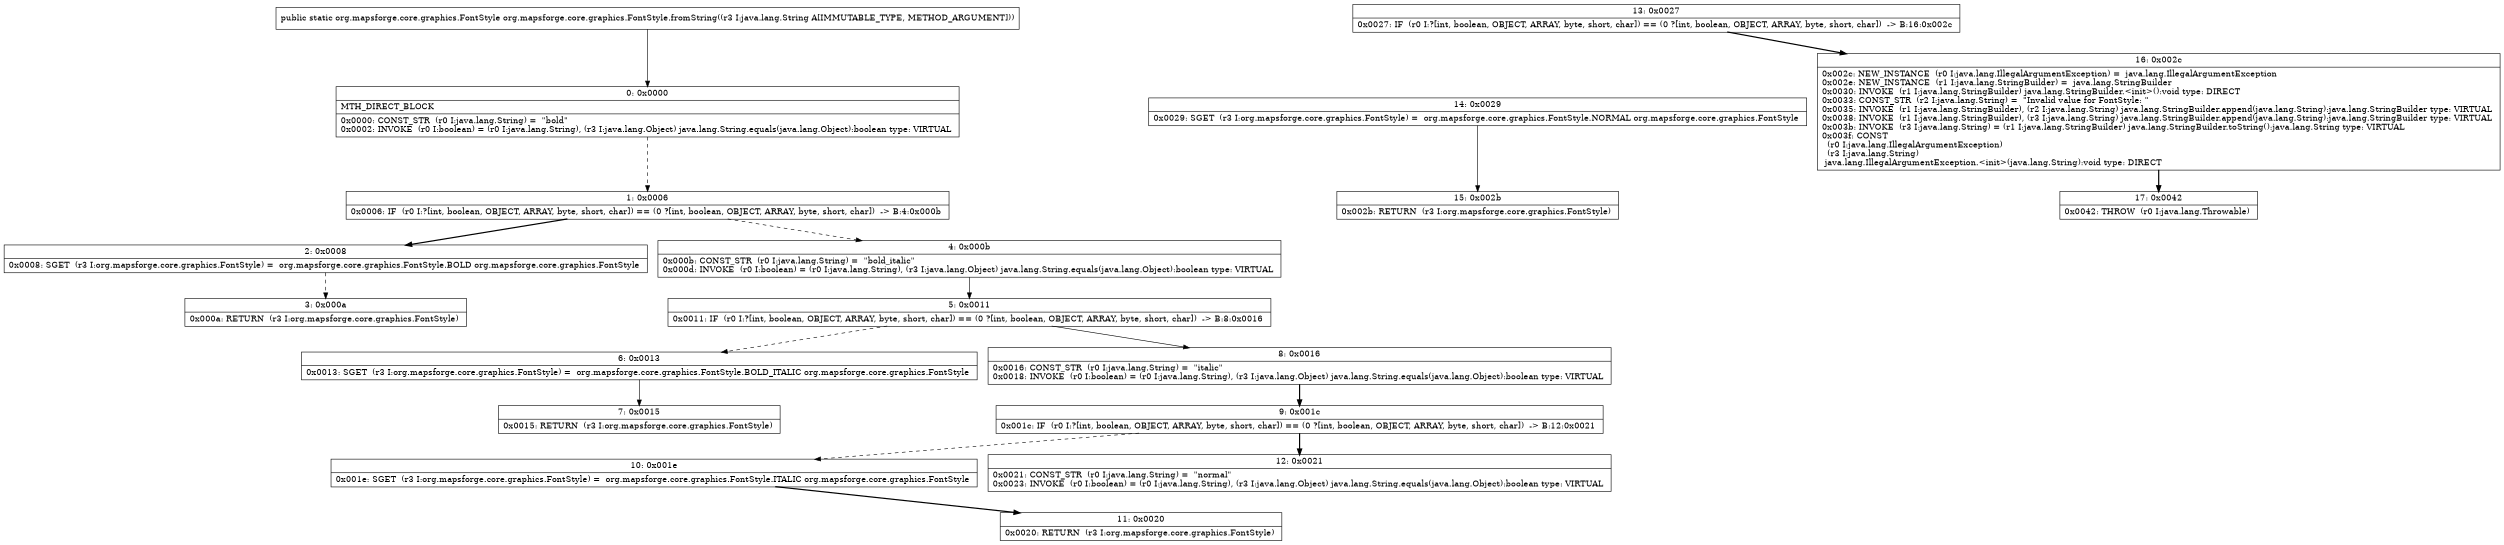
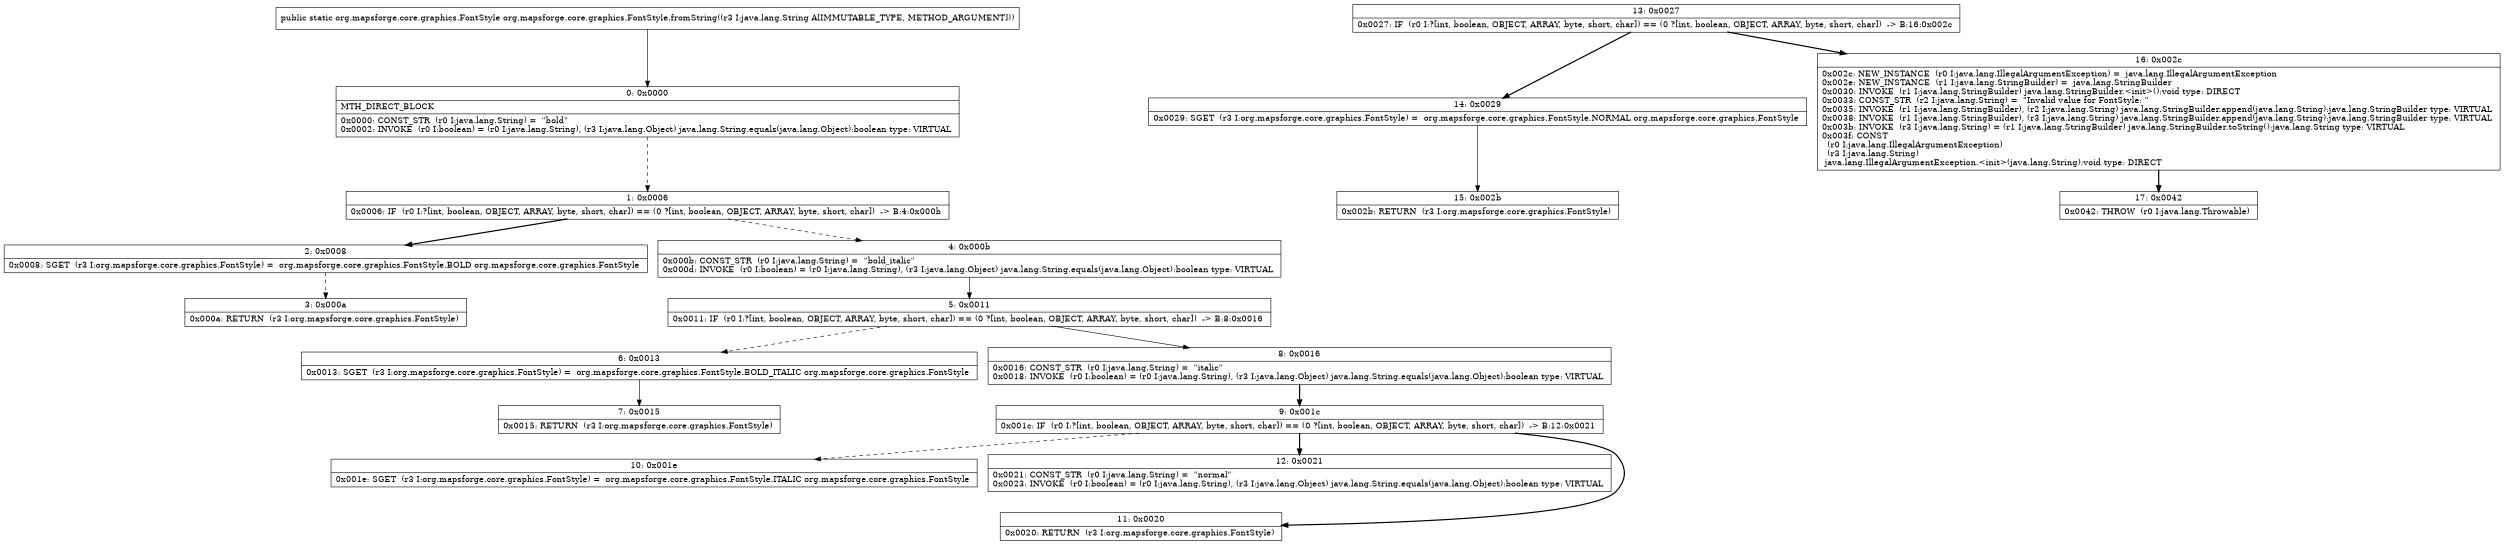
none -> (1570, 64)
(895, 499) -> (1526, 513)
